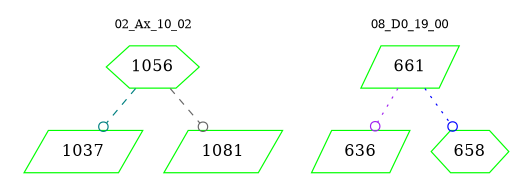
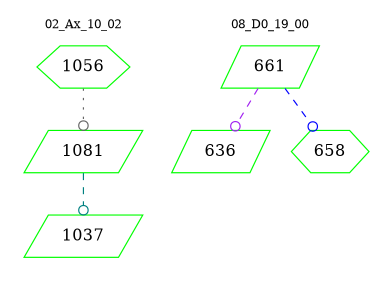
(388, 105) -> (248, 105)
(437, 105) -> (297, 105)
(121, 106) -> (83, 189)
(185, 106) -> (83, 105)
